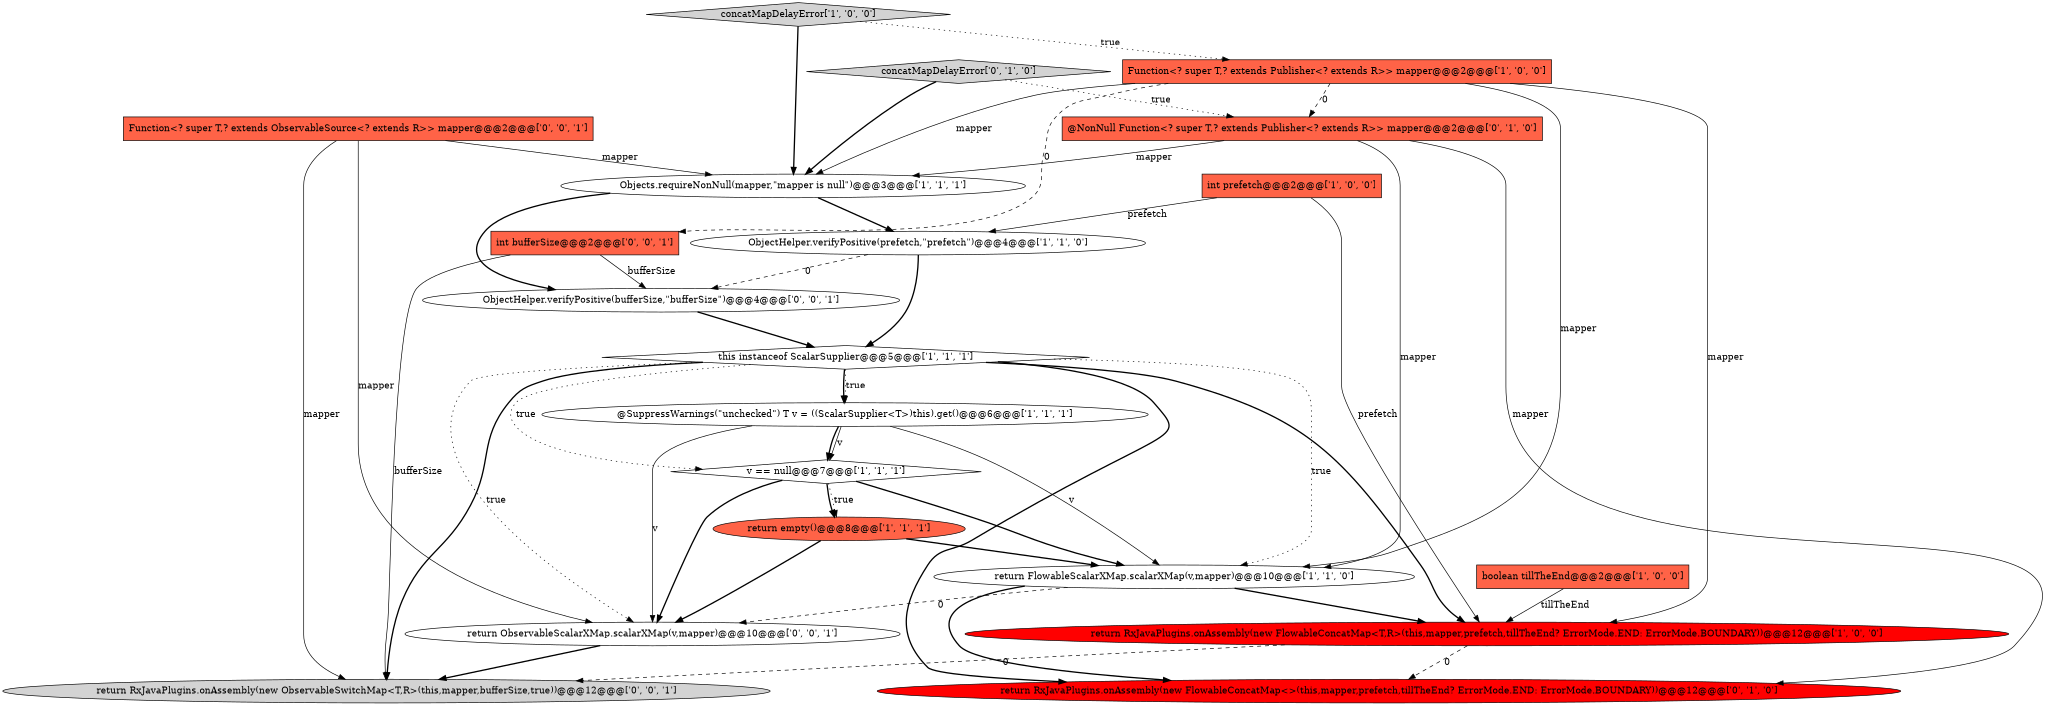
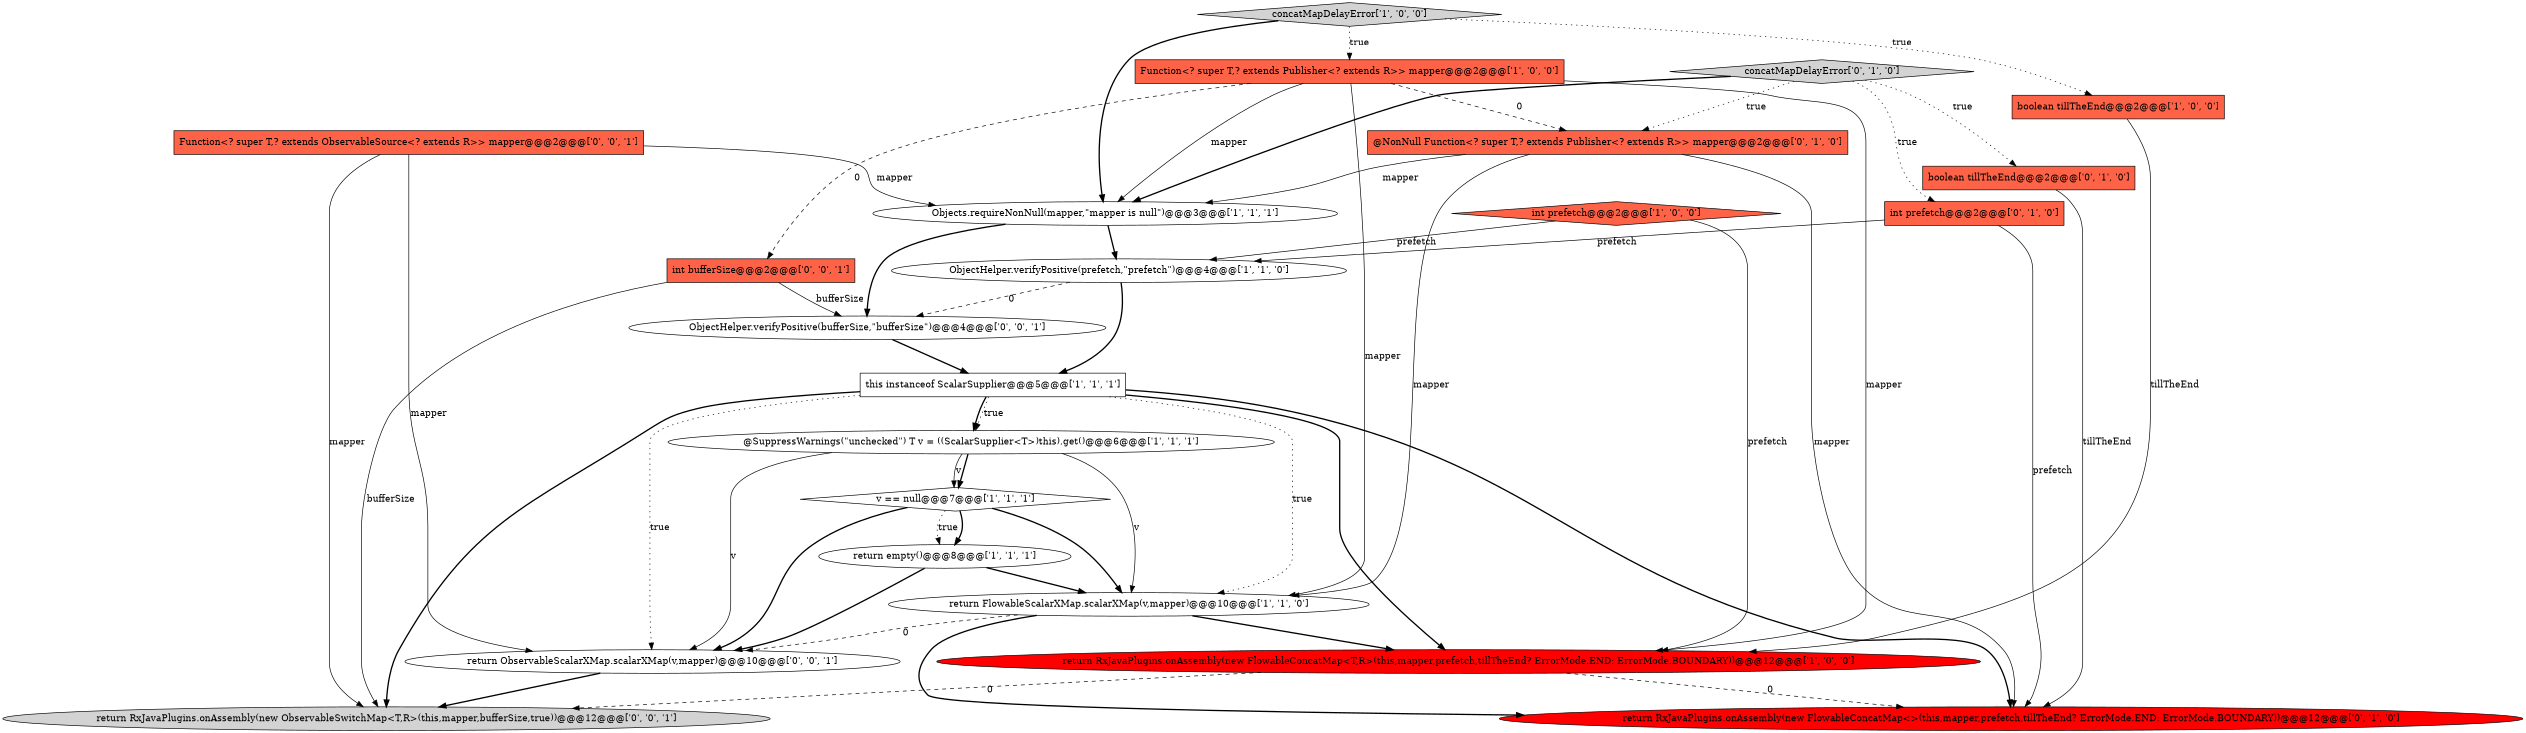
none -> (1768, 37)
none -> (2029, 178)
(1292, 186) -> (1616, 214)
none -> (1974, 214)
(846, 357) -> (993, 385)
(527, 396) -> none
(839, 529) -> (945, 556)
